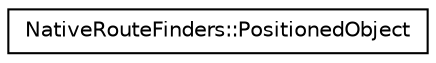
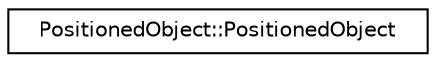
(218, 31) -> (218, 31)
